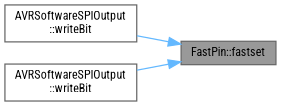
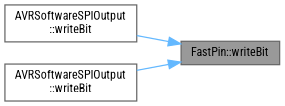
(229, 53) -> (230, 53)
